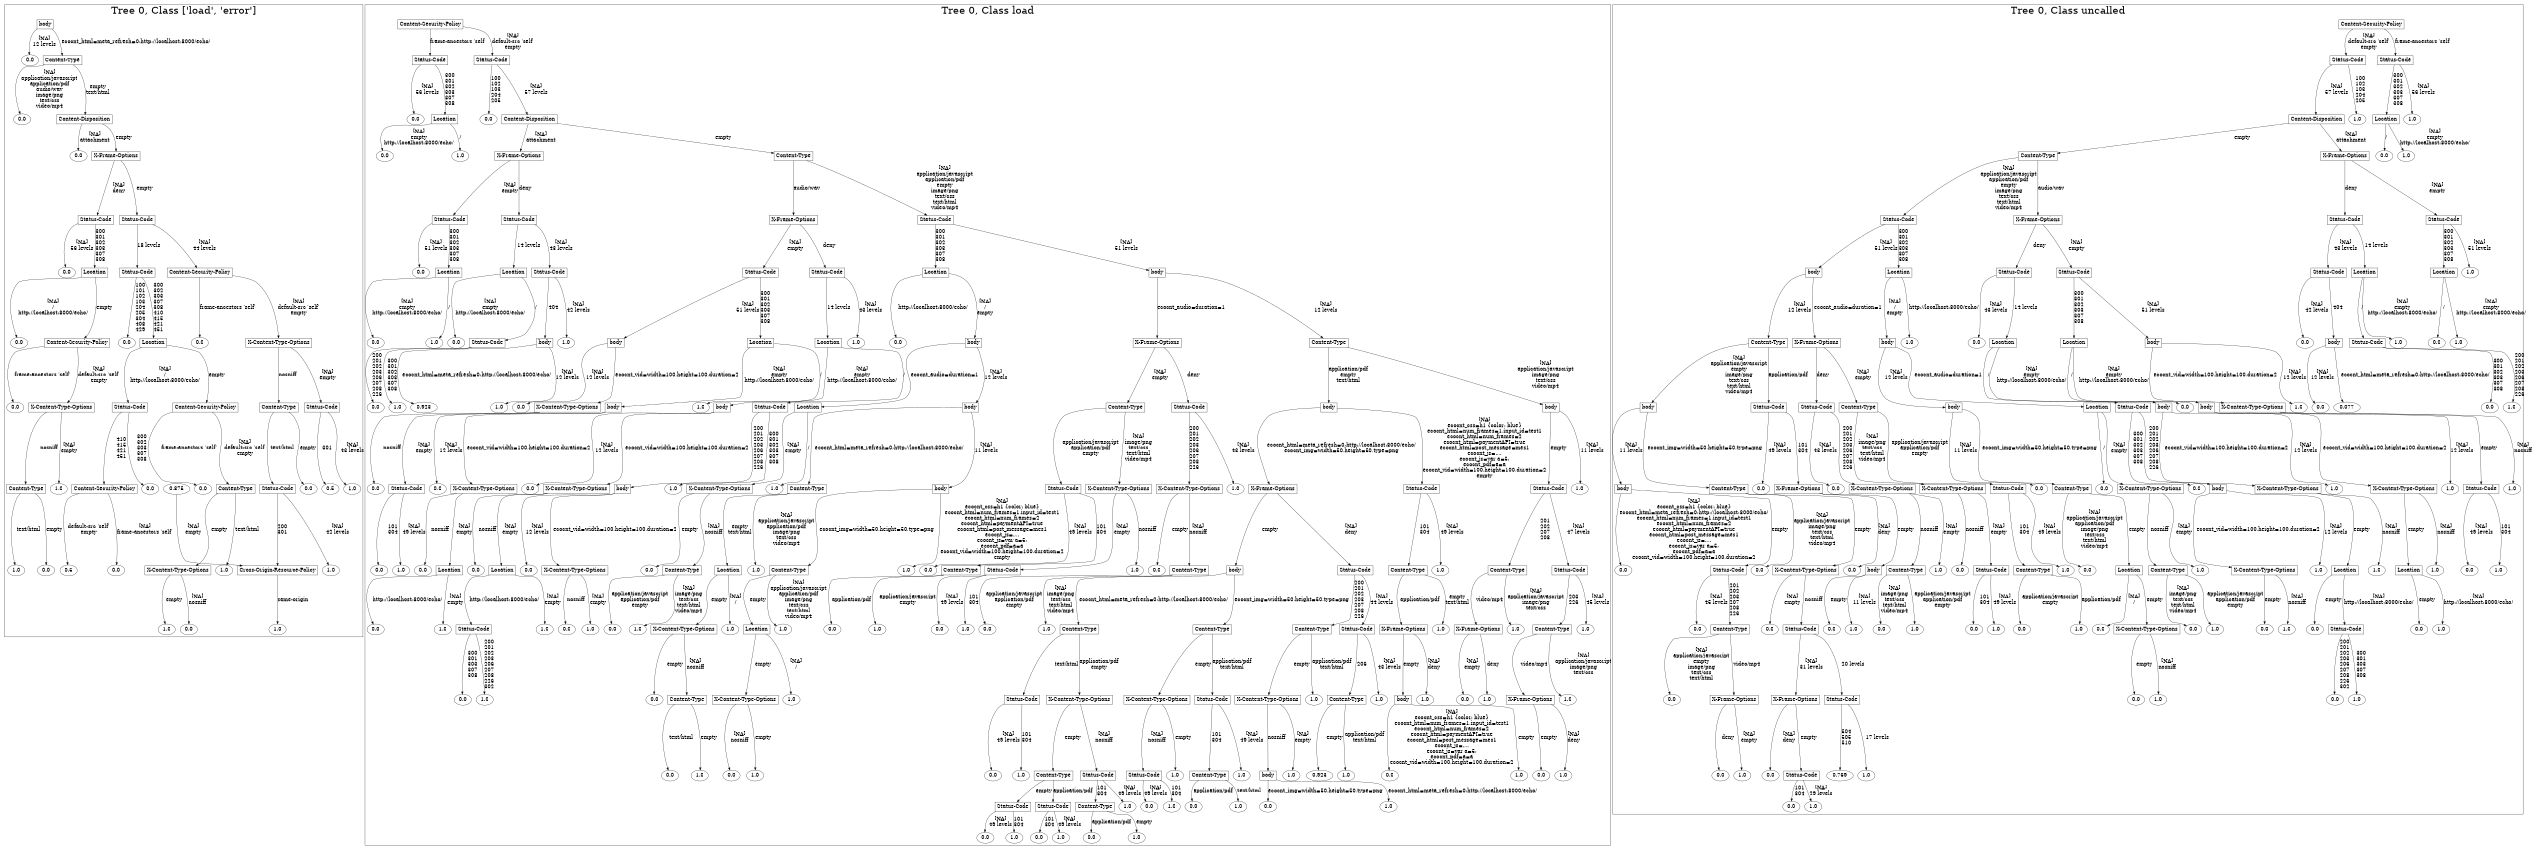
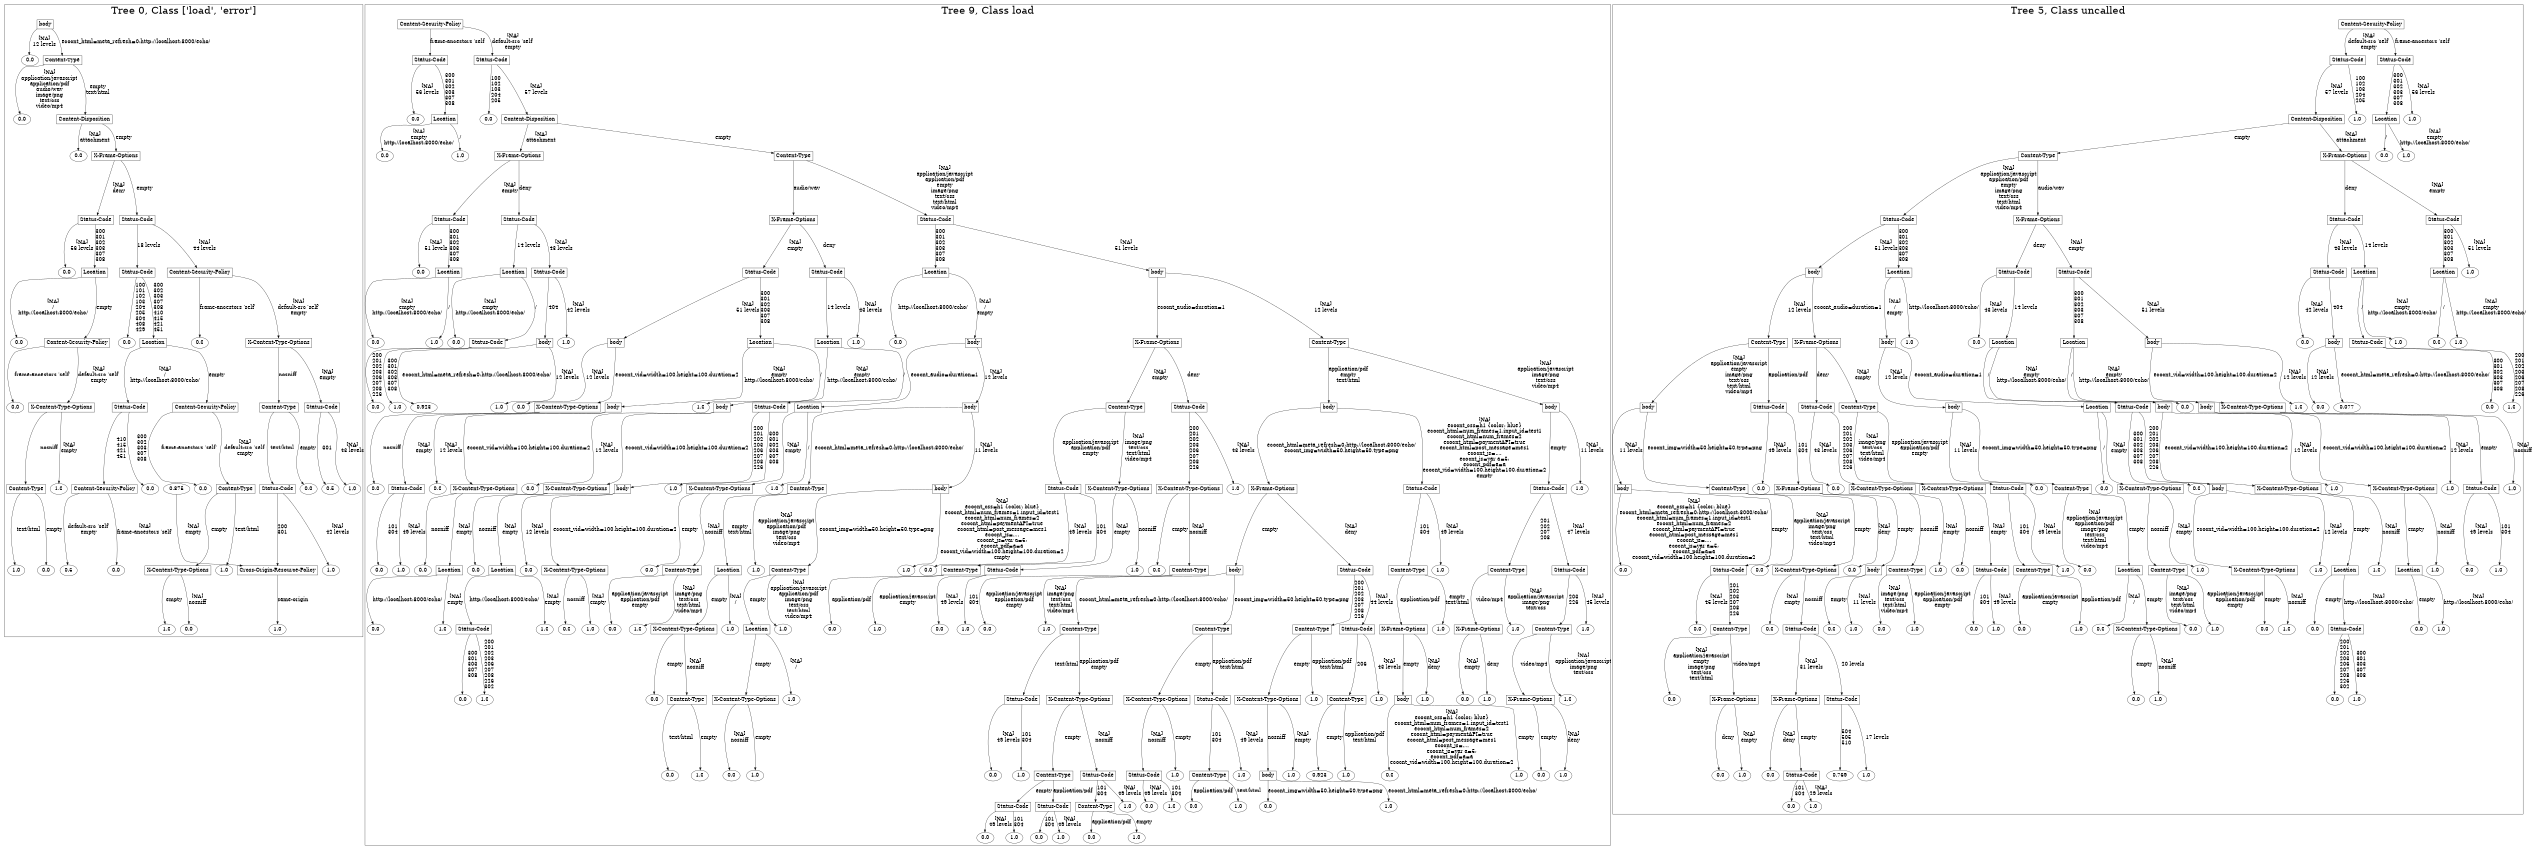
(988, 11) -> (988, 11)
(2068, 11) -> (2068, 11)
